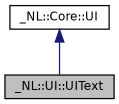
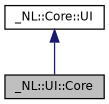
(60, 87) -> (55, 87)
